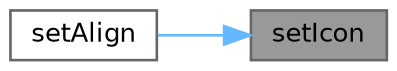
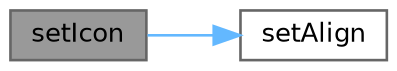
(191, 35) -> (180, 35)
